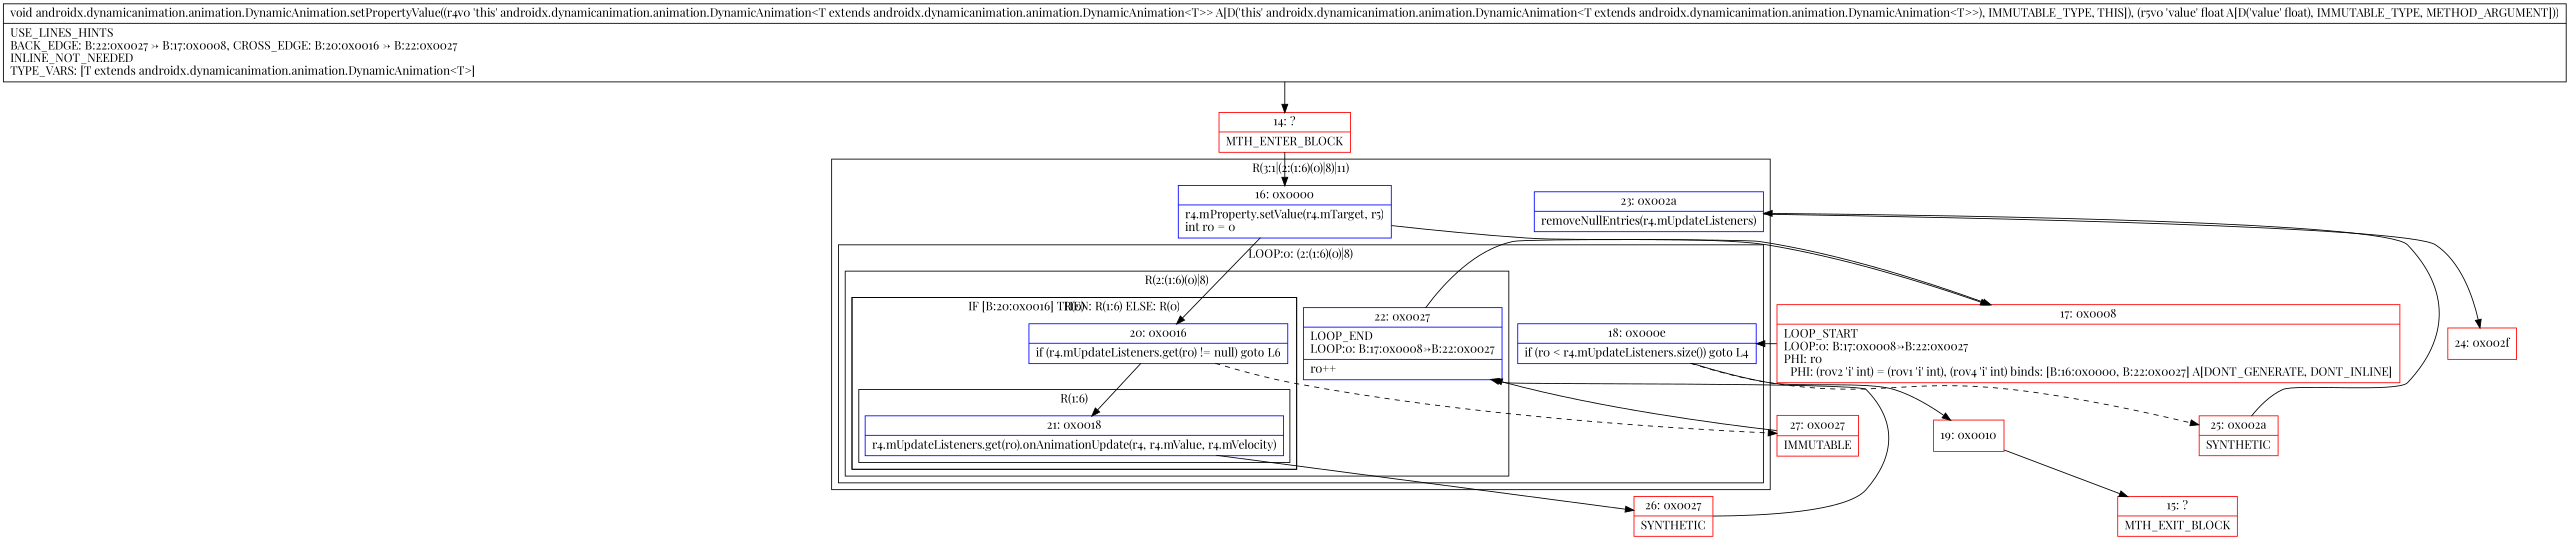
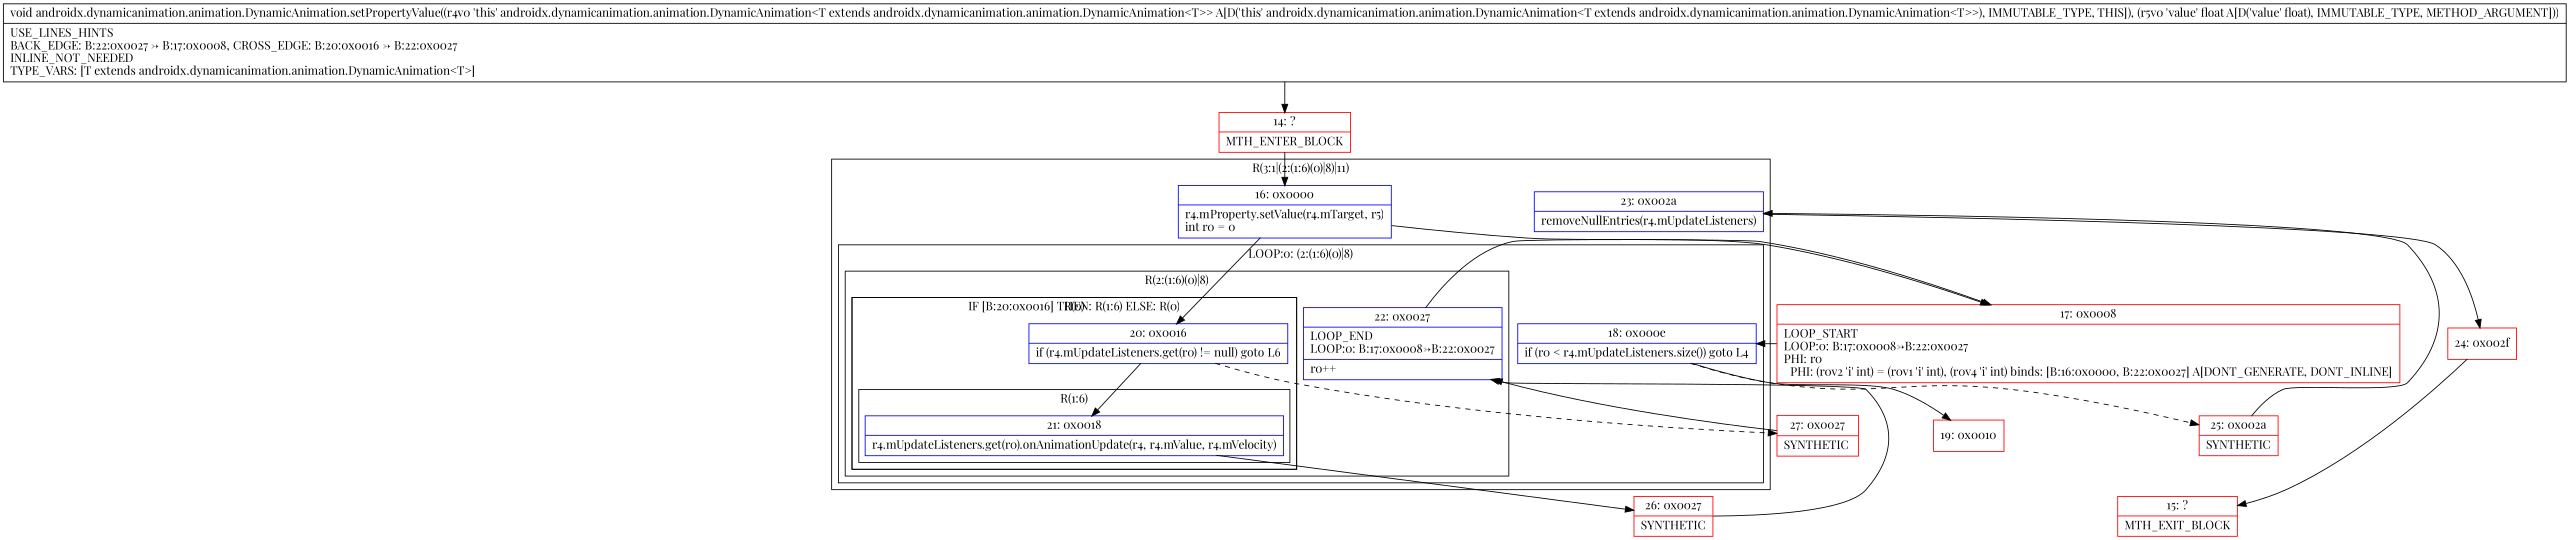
(1818, 446) -> (1816, 446)
(2062, 472) -> (2364, 444)
